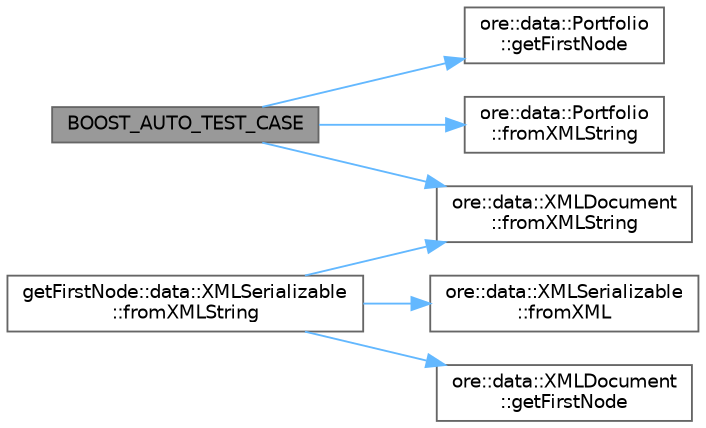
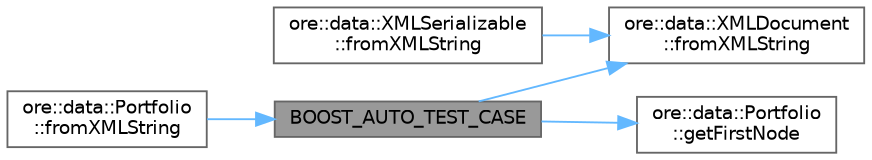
(382, 125) -> (231, 119)
(185, 304) -> (408, 35)
(564, 304) -> none
(564, 393) -> none
